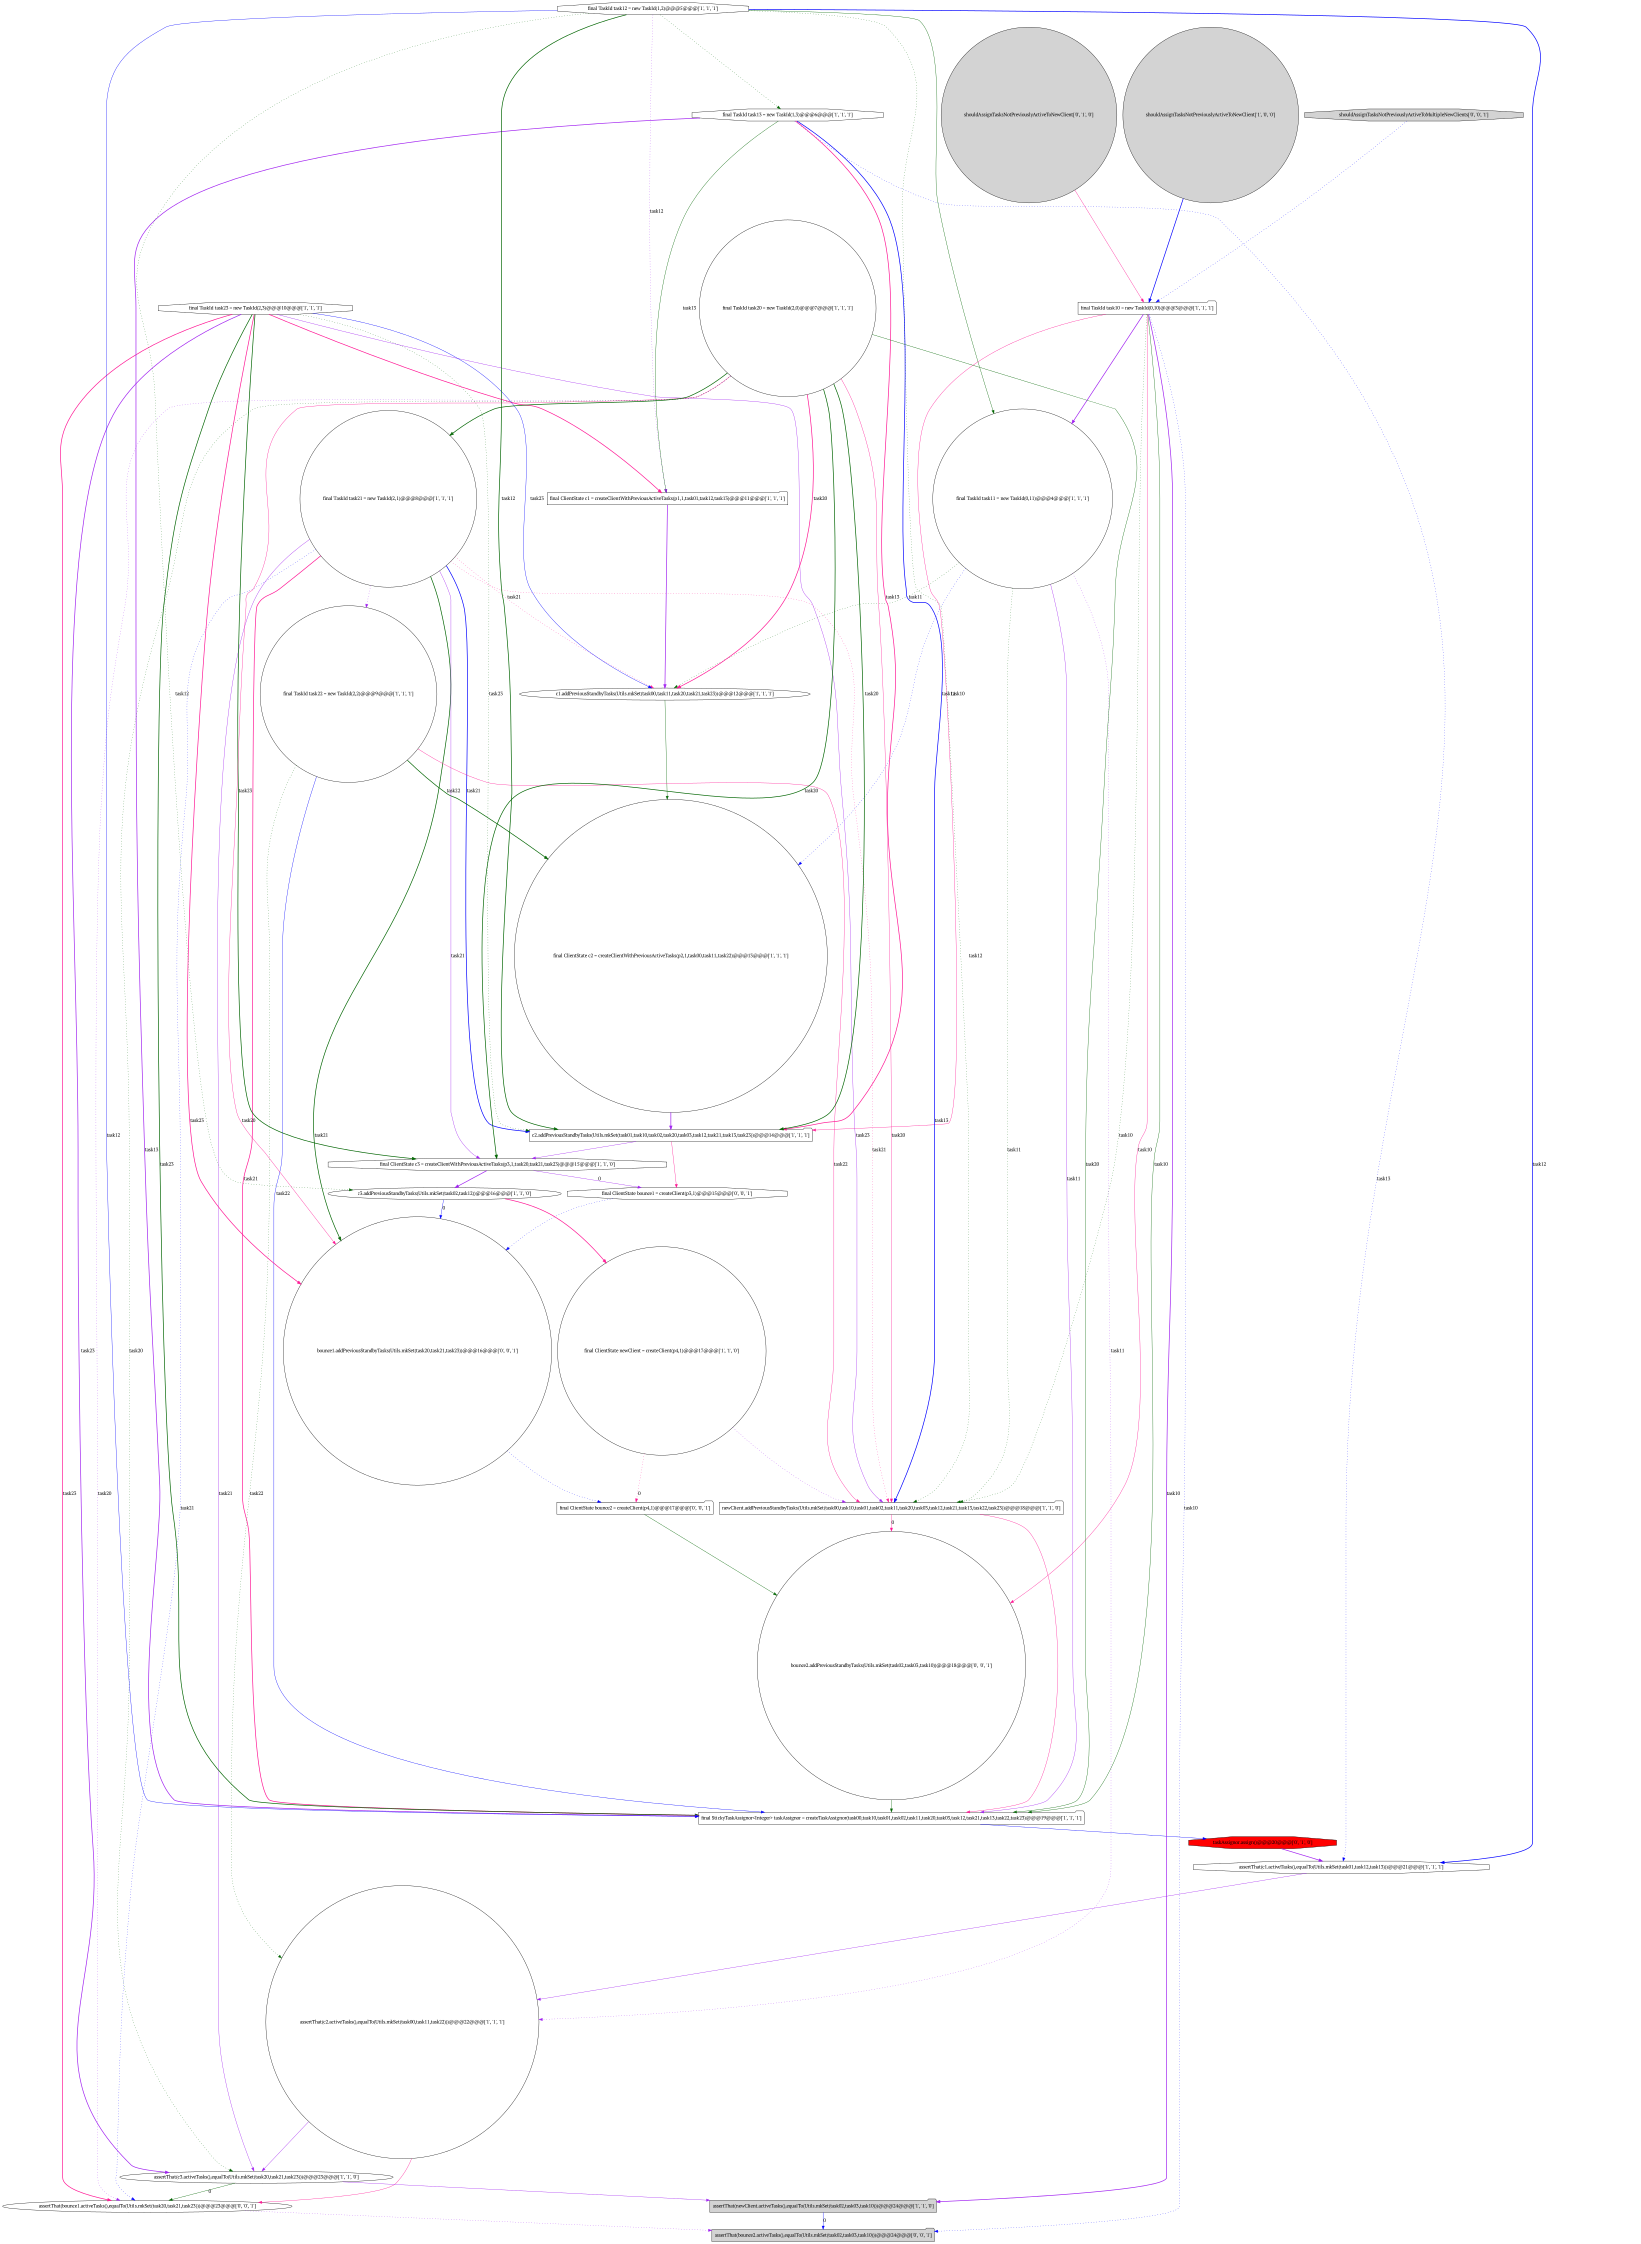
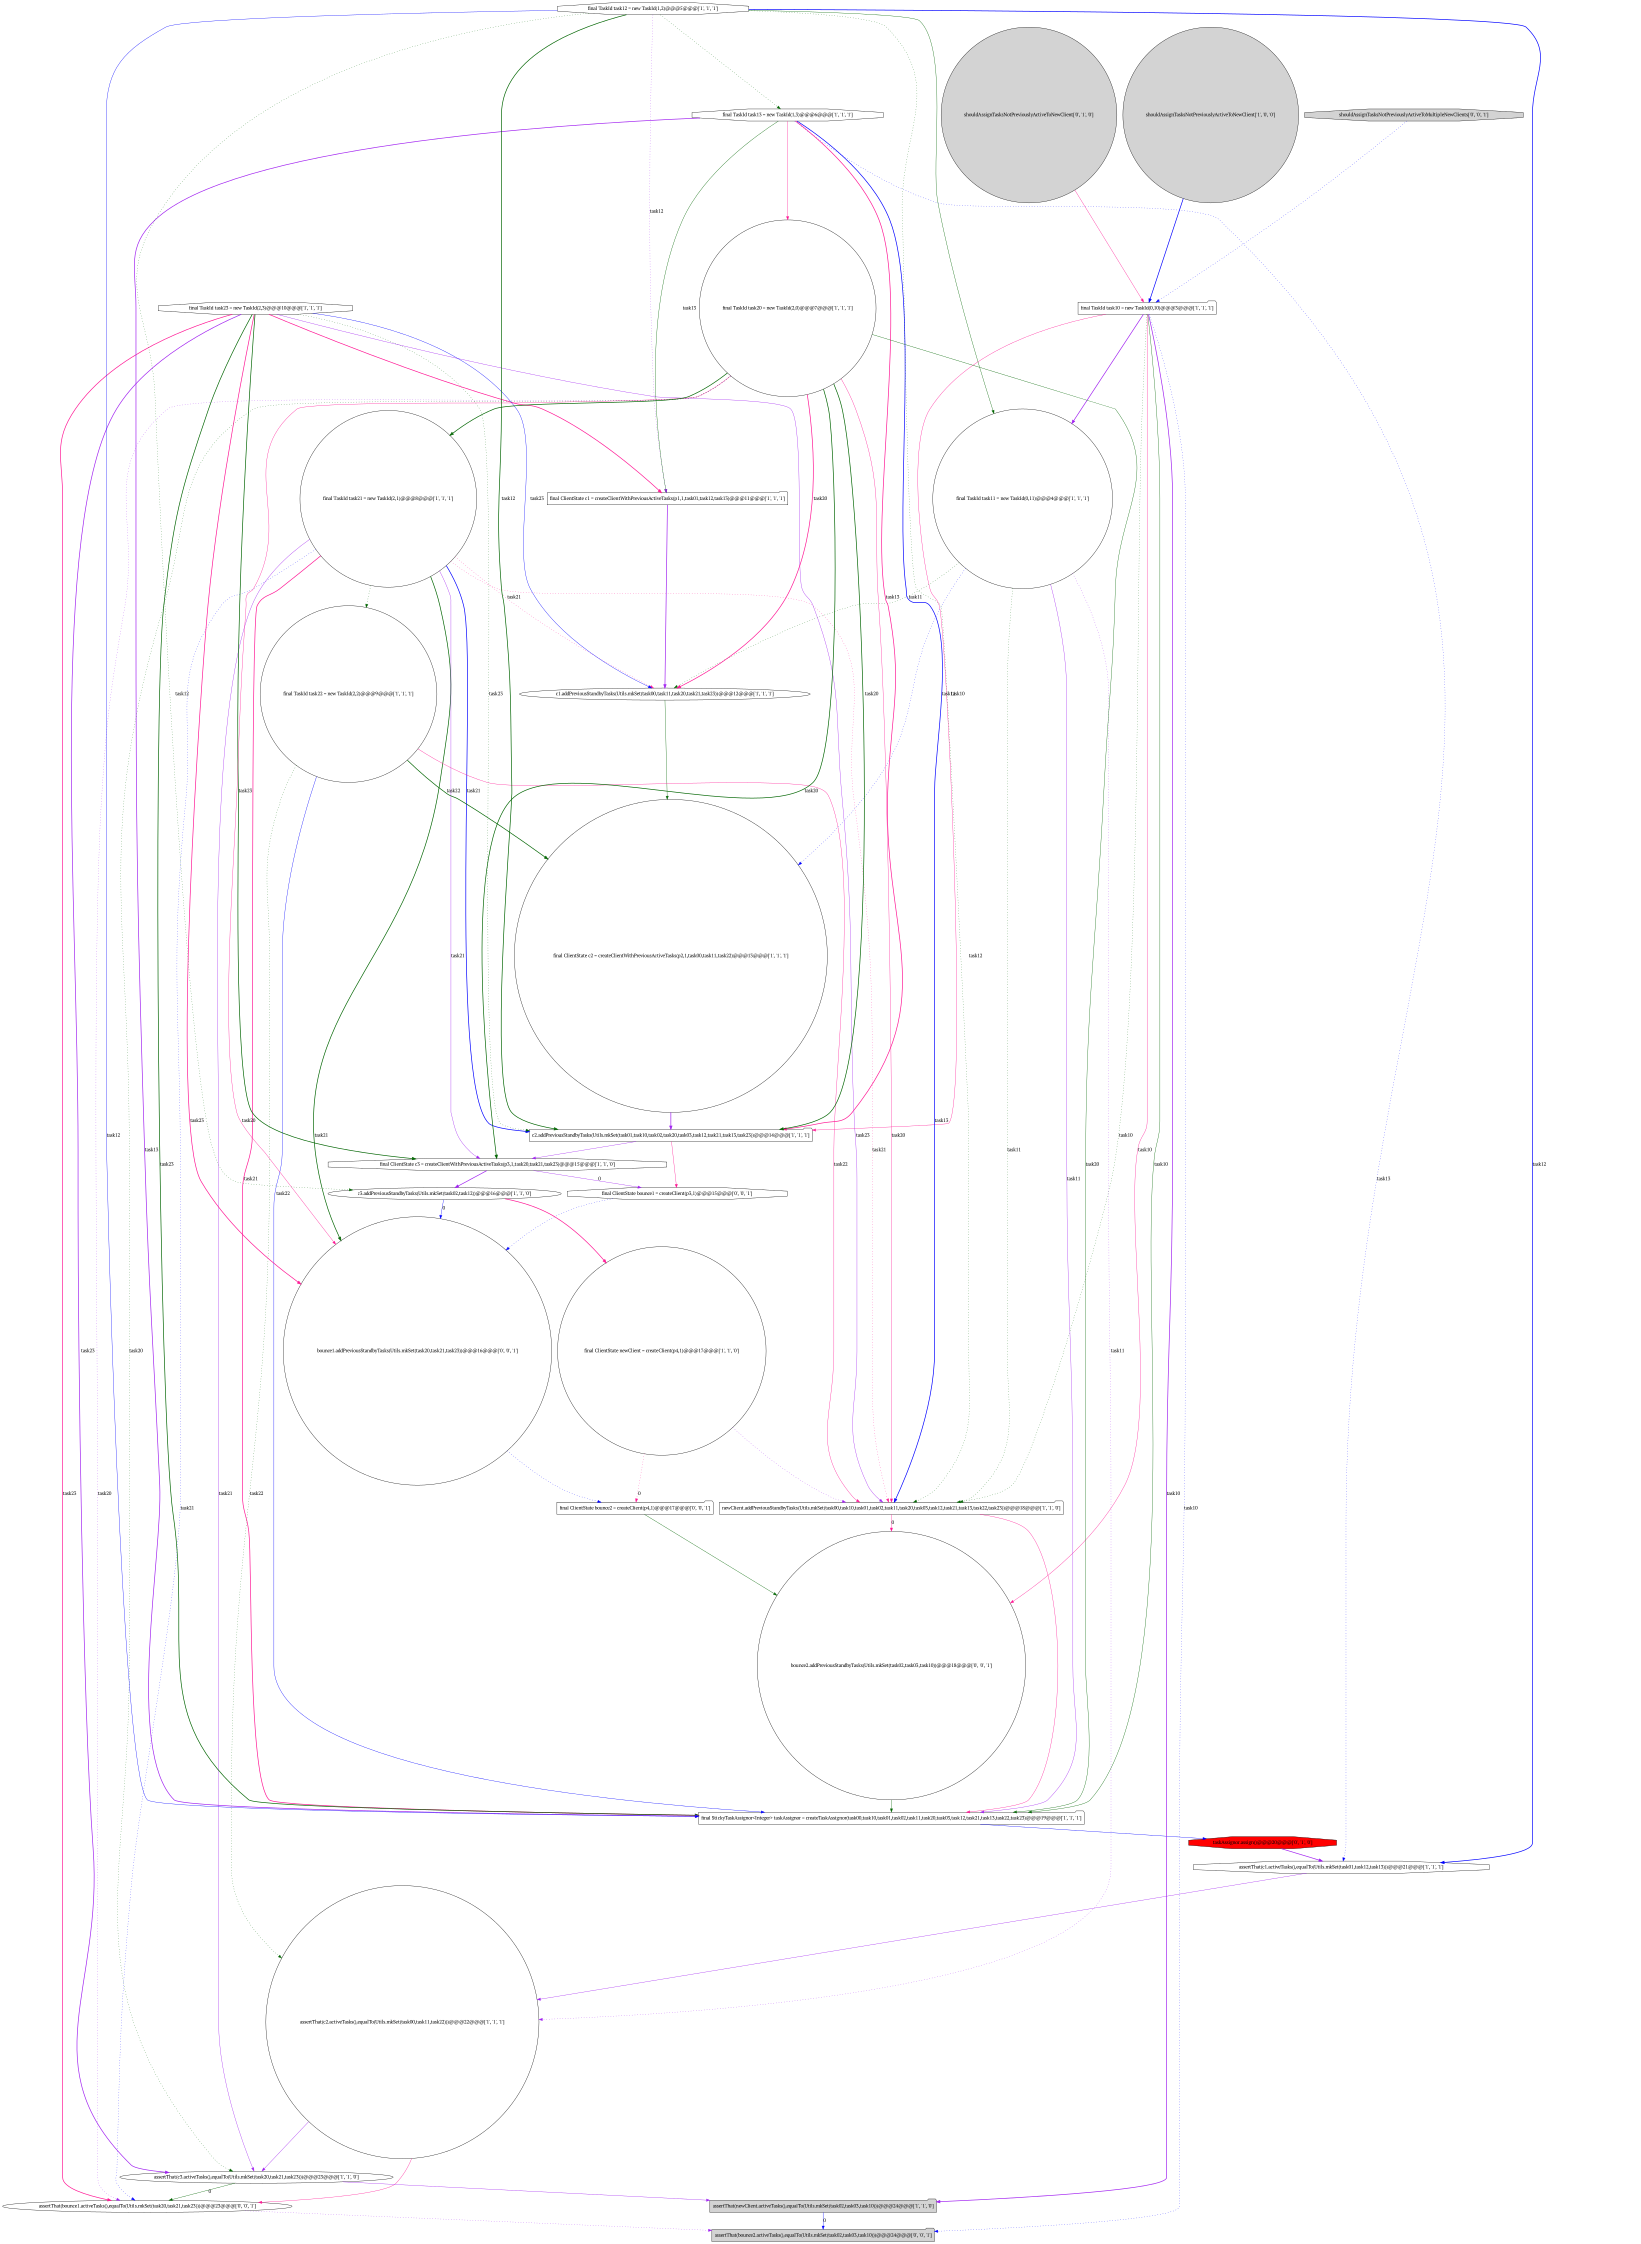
none -> (788, 169)
(369, 595) -> (369, 595)
